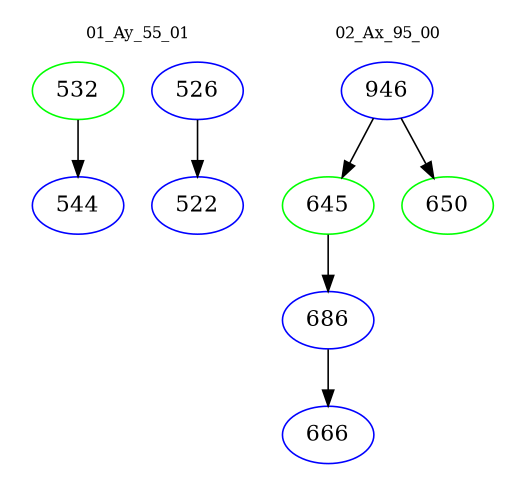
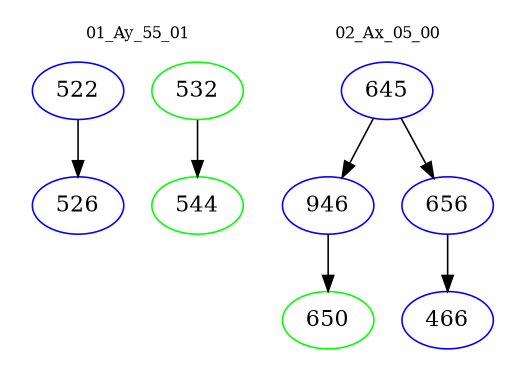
(388, 34) -> (388, 34)
(198, 140) -> (78, 140)
(362, 141) -> (362, 141)
(78, 206) -> (198, 206)
(328, 206) -> (387, 91)
(328, 320) -> (448, 206)
(328, 435) -> (448, 320)
